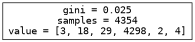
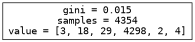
(97, 21) -> (97, 21)
